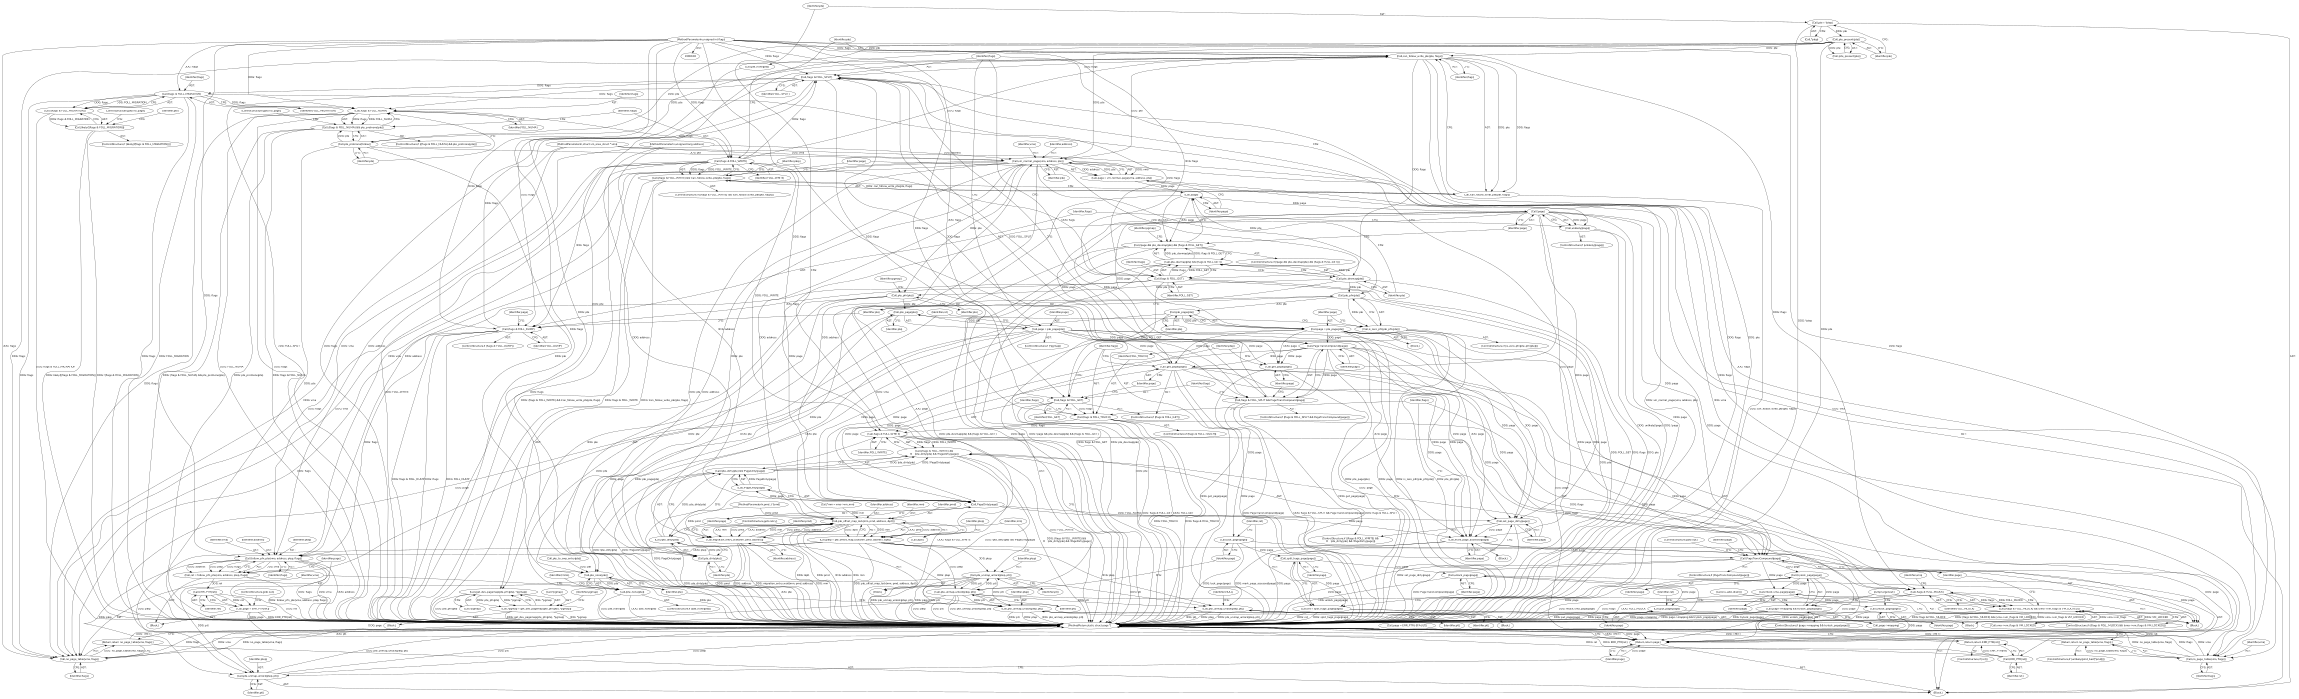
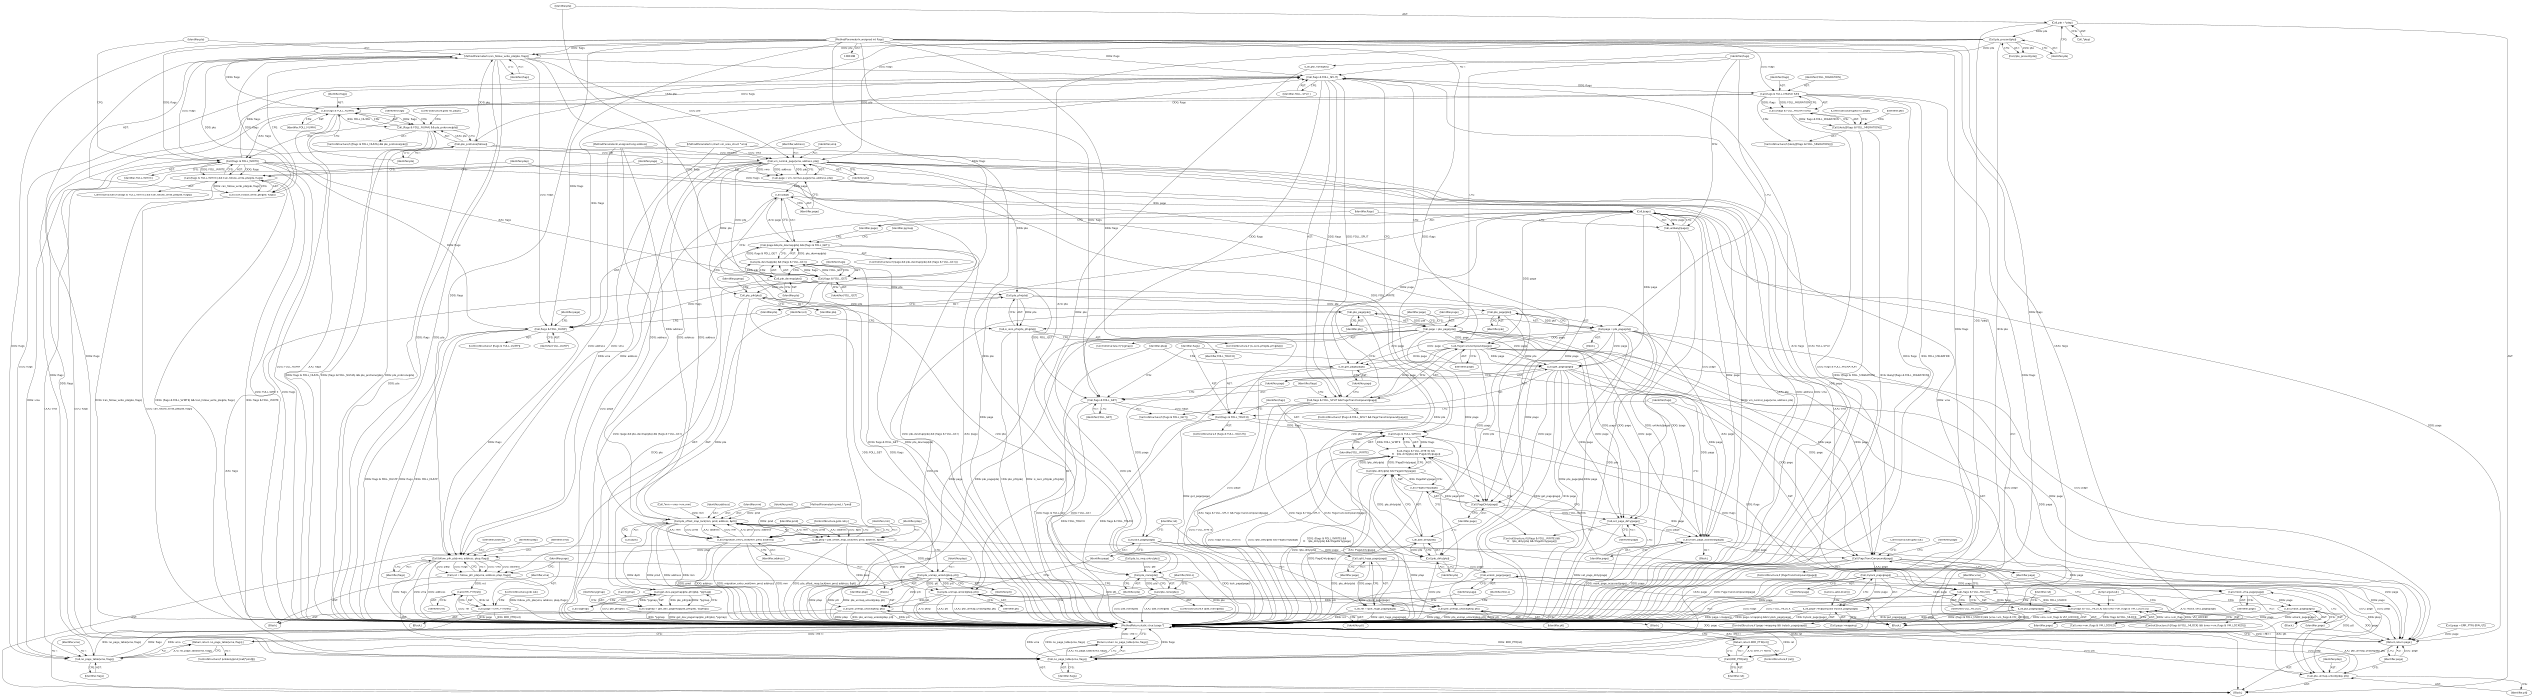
(1420, 56) -> (496, 56)
(226, 105) -> (1764, 122)
(1582, 245) -> none
